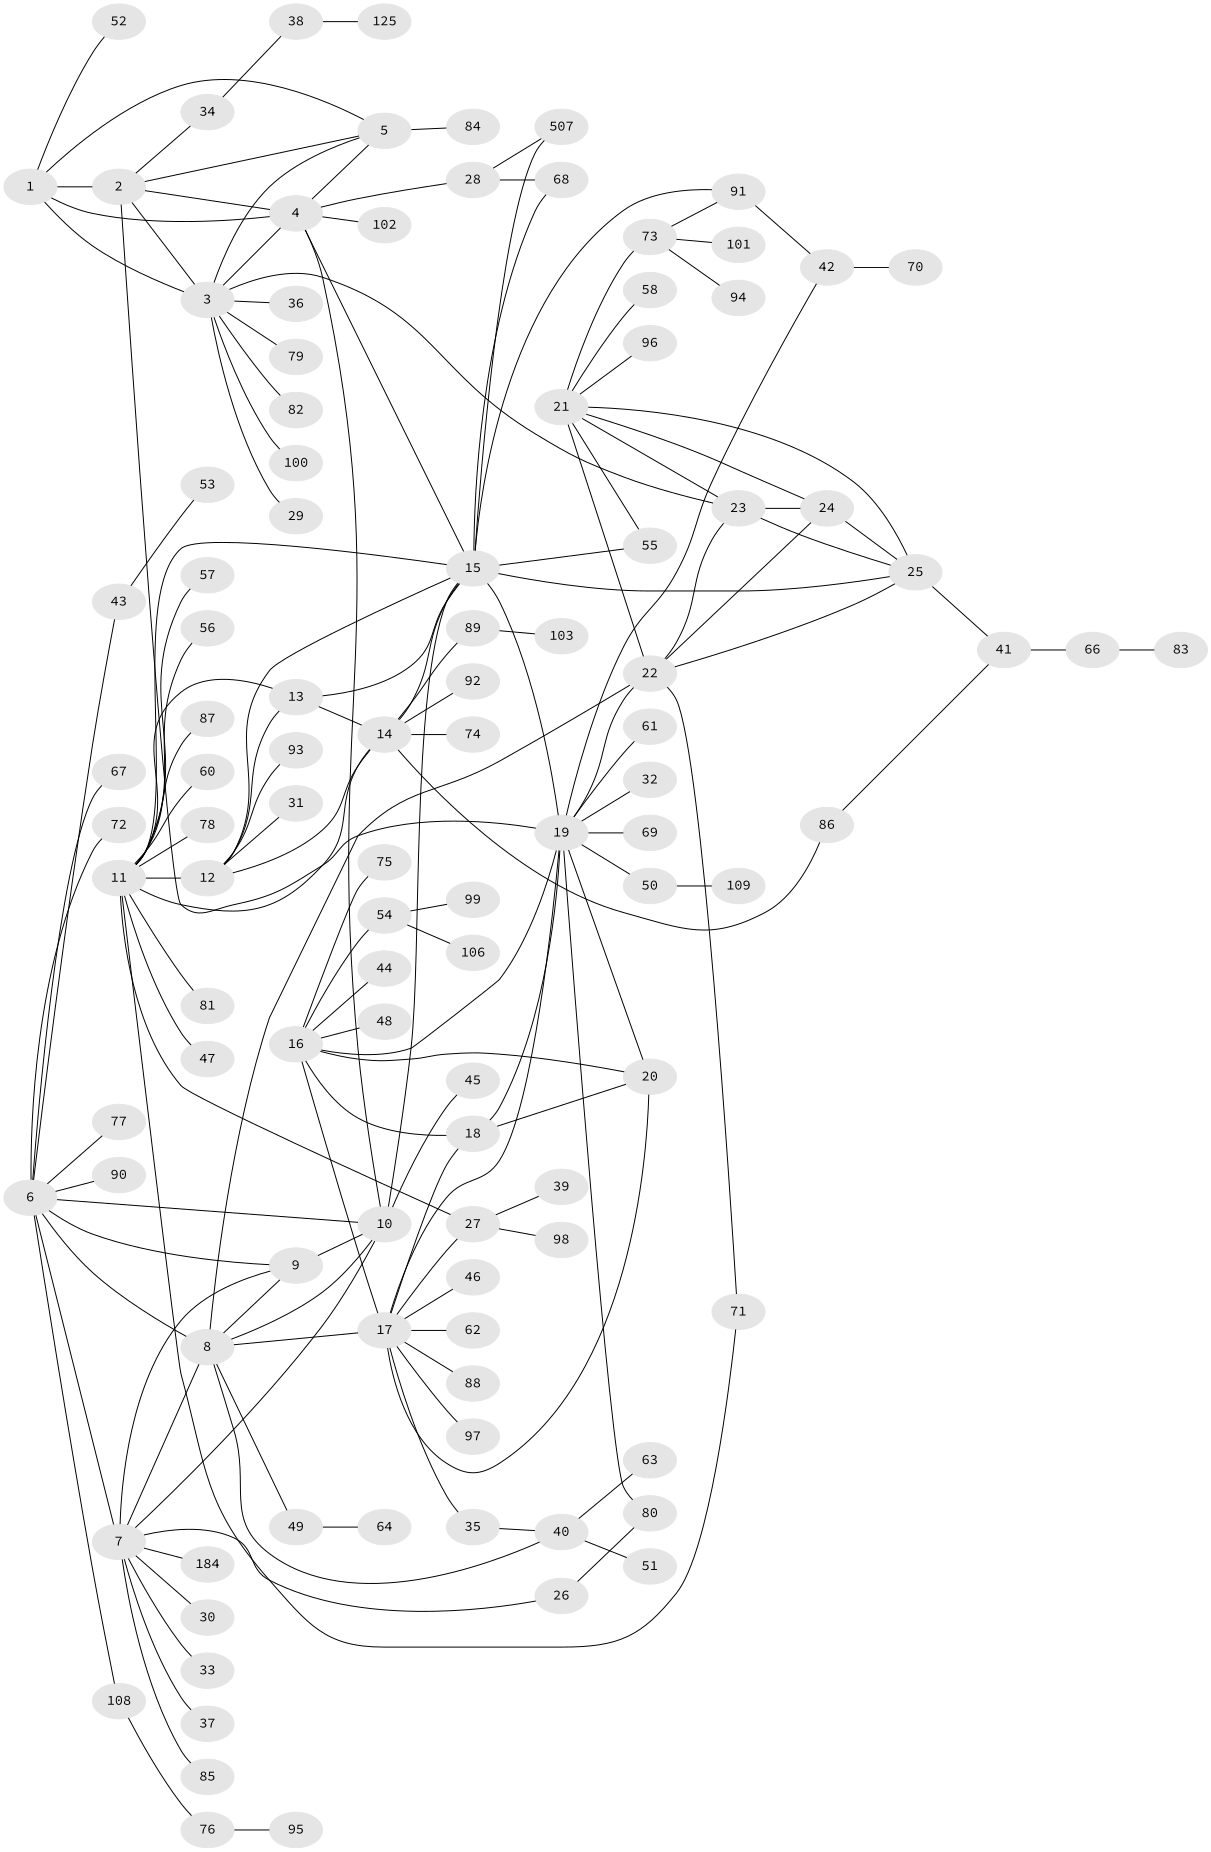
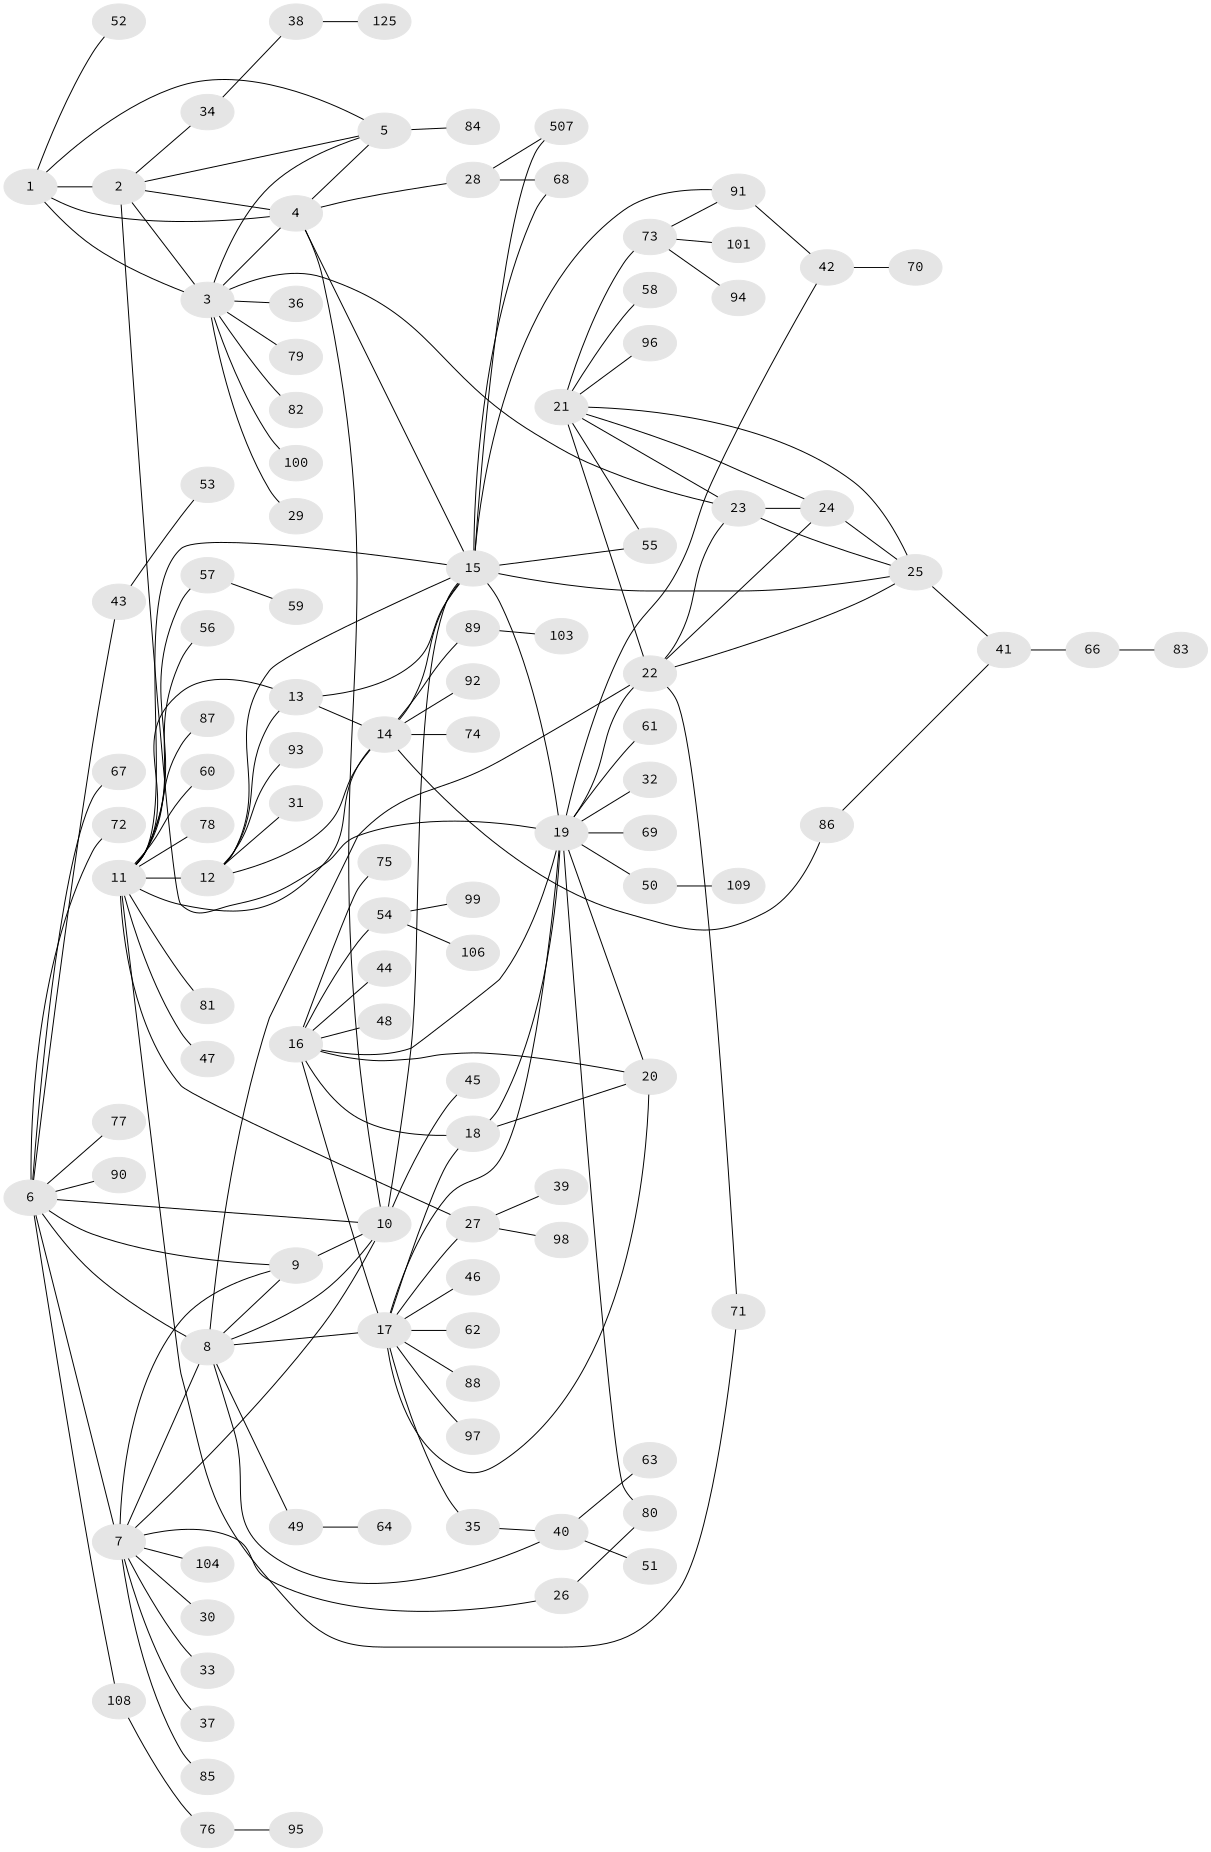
(384, 225) -> none
none -> (296, 607)
(207, 1564) -> (207, 1564)
